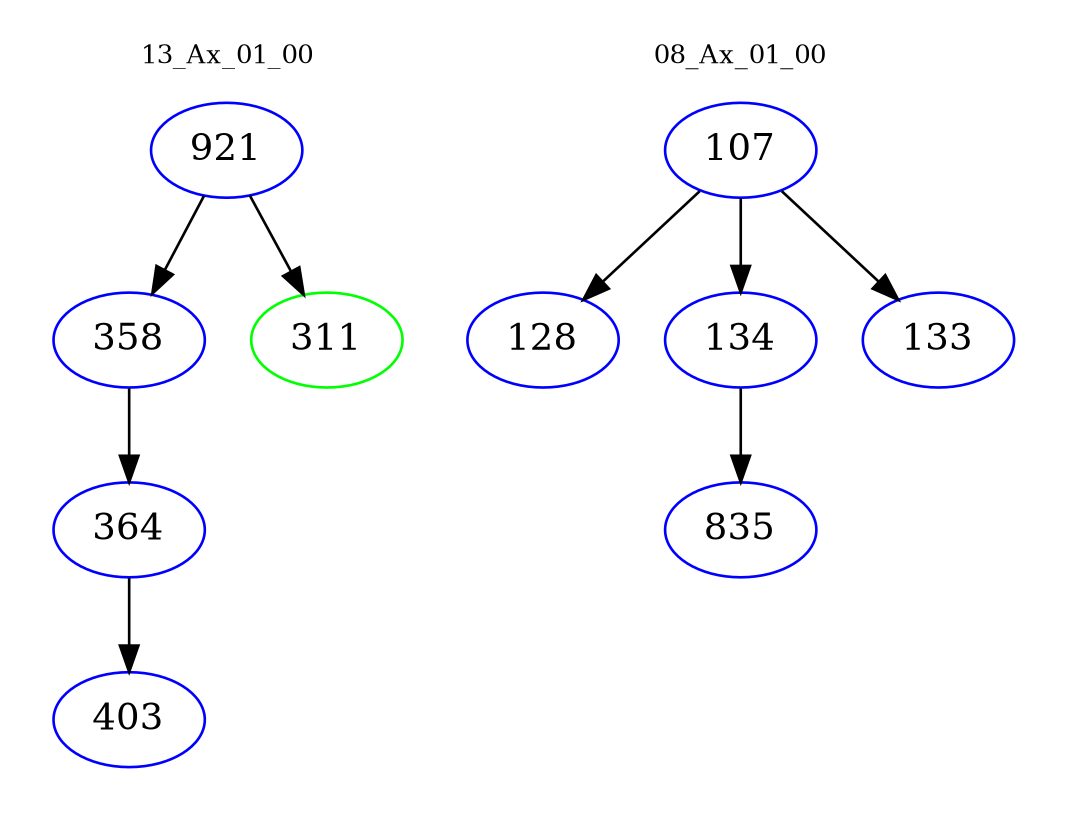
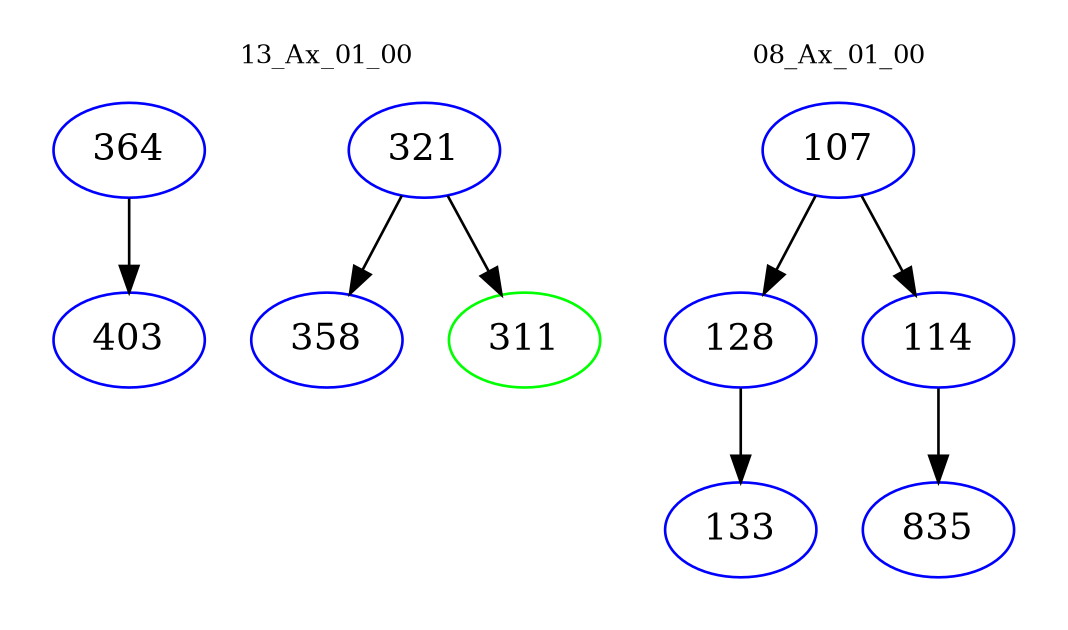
(227, 150) -> (424, 150)
(830, 236) -> (741, 422)
(741, 340) -> (938, 340)
(129, 422) -> none
